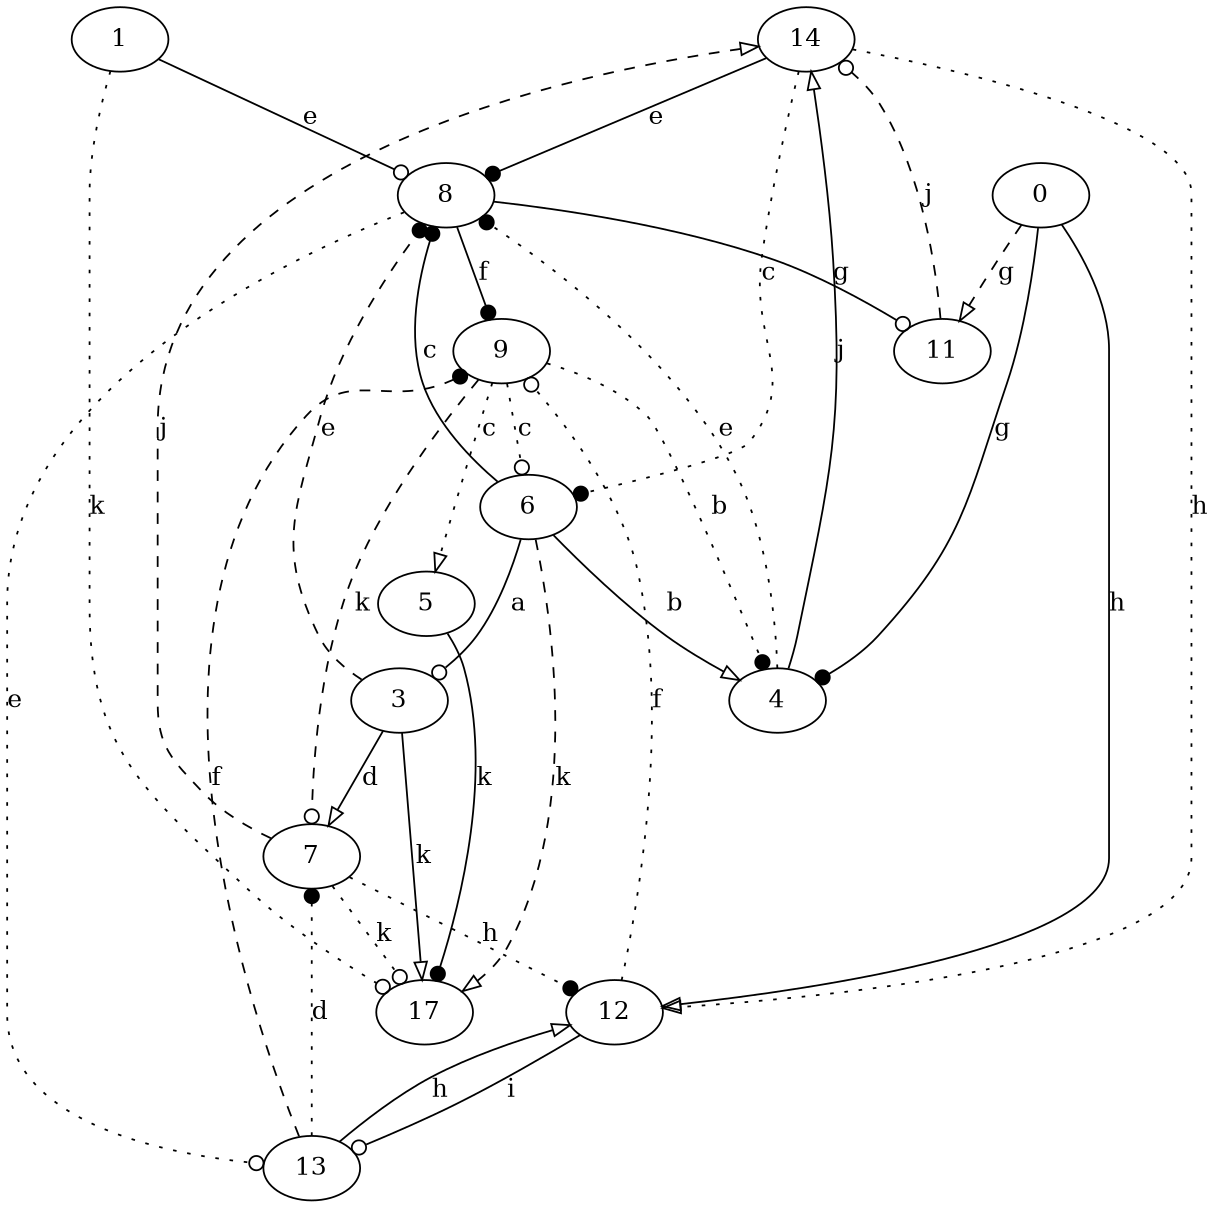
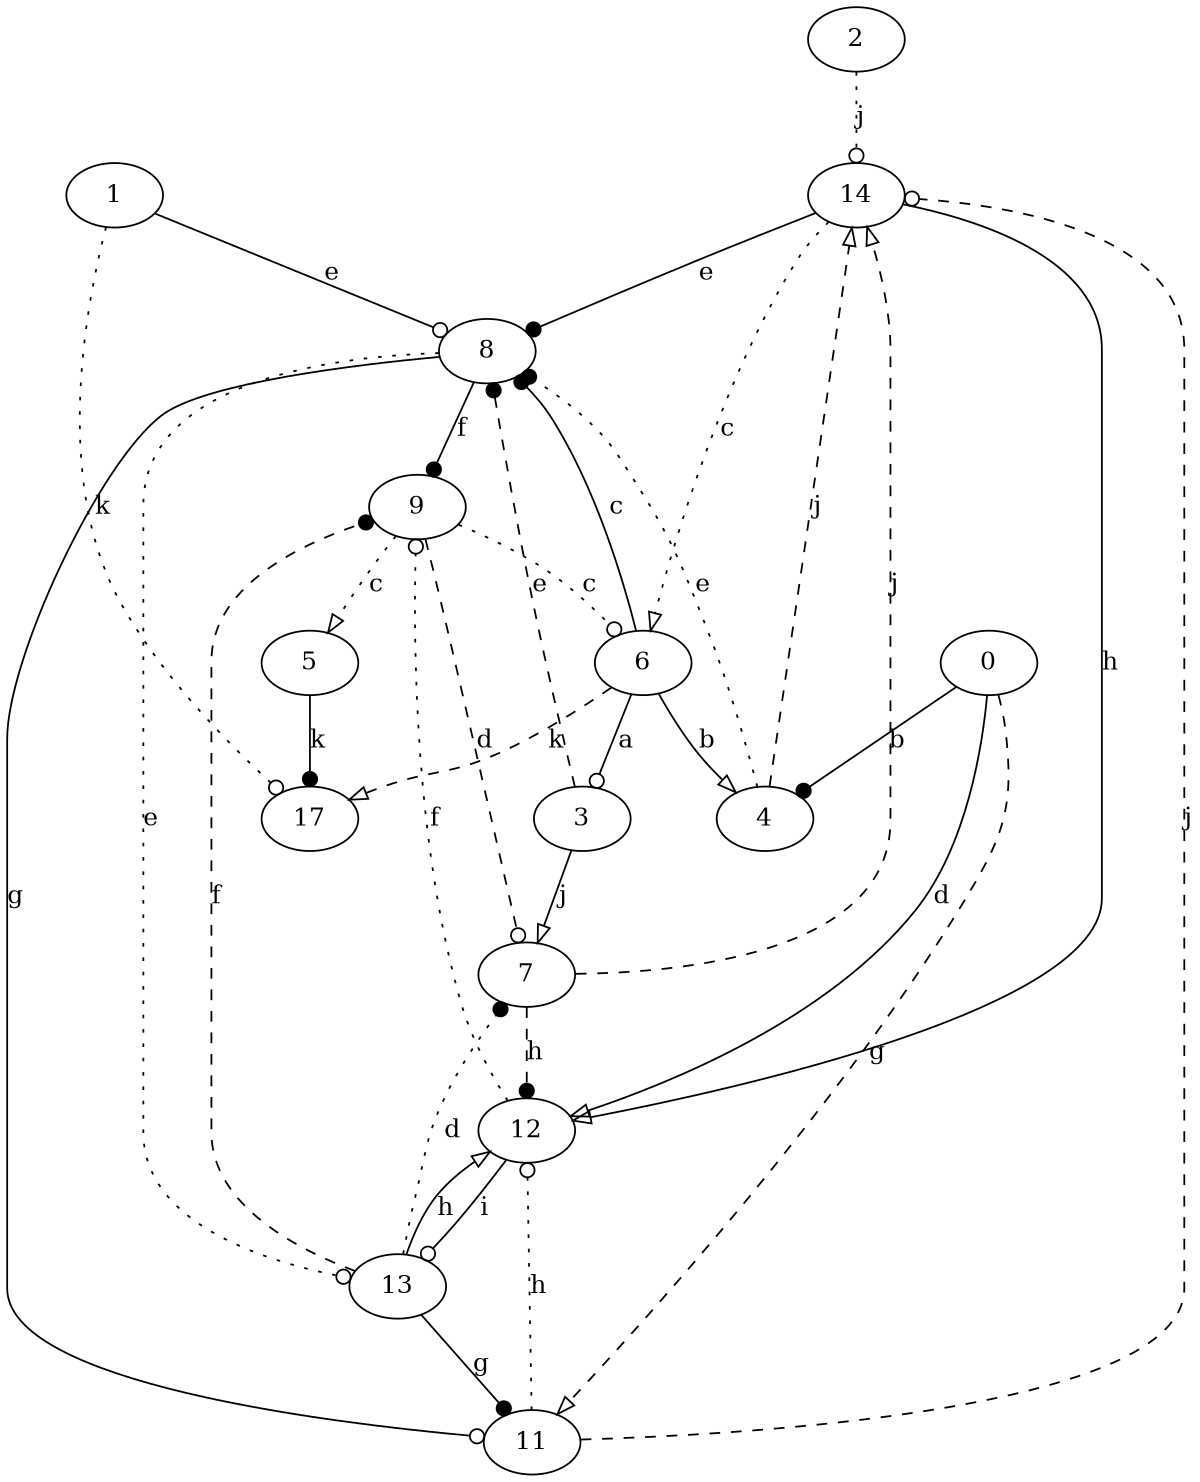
none -> (856, 39)
(767, 342) -> (723, 408)
(836, 381) -> (809, 516)
(1003, 429) -> (898, 741)
(683, 482) -> none
(363, 604) -> (486, 741)
(1118, 604) -> (942, 897)
(1191, 612) -> (1102, 779)
(371, 778) -> (563, 897)
(411, 847) -> none
(364, 929) -> none
(462, 934) -> (527, 1045)
none -> (530, 1294)
none -> (460, 1359)
